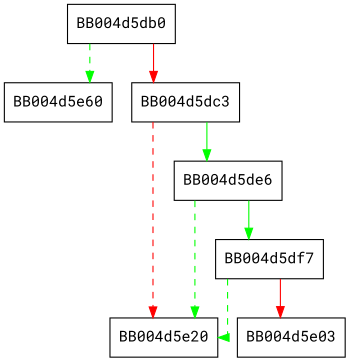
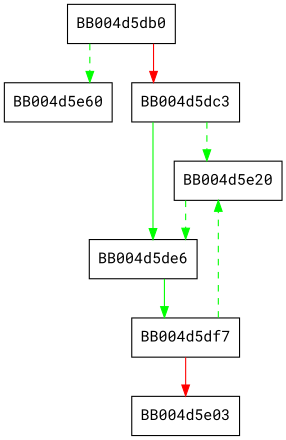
(153, 214) -> (207, 136)
(195, 254) -> (186, 214)
